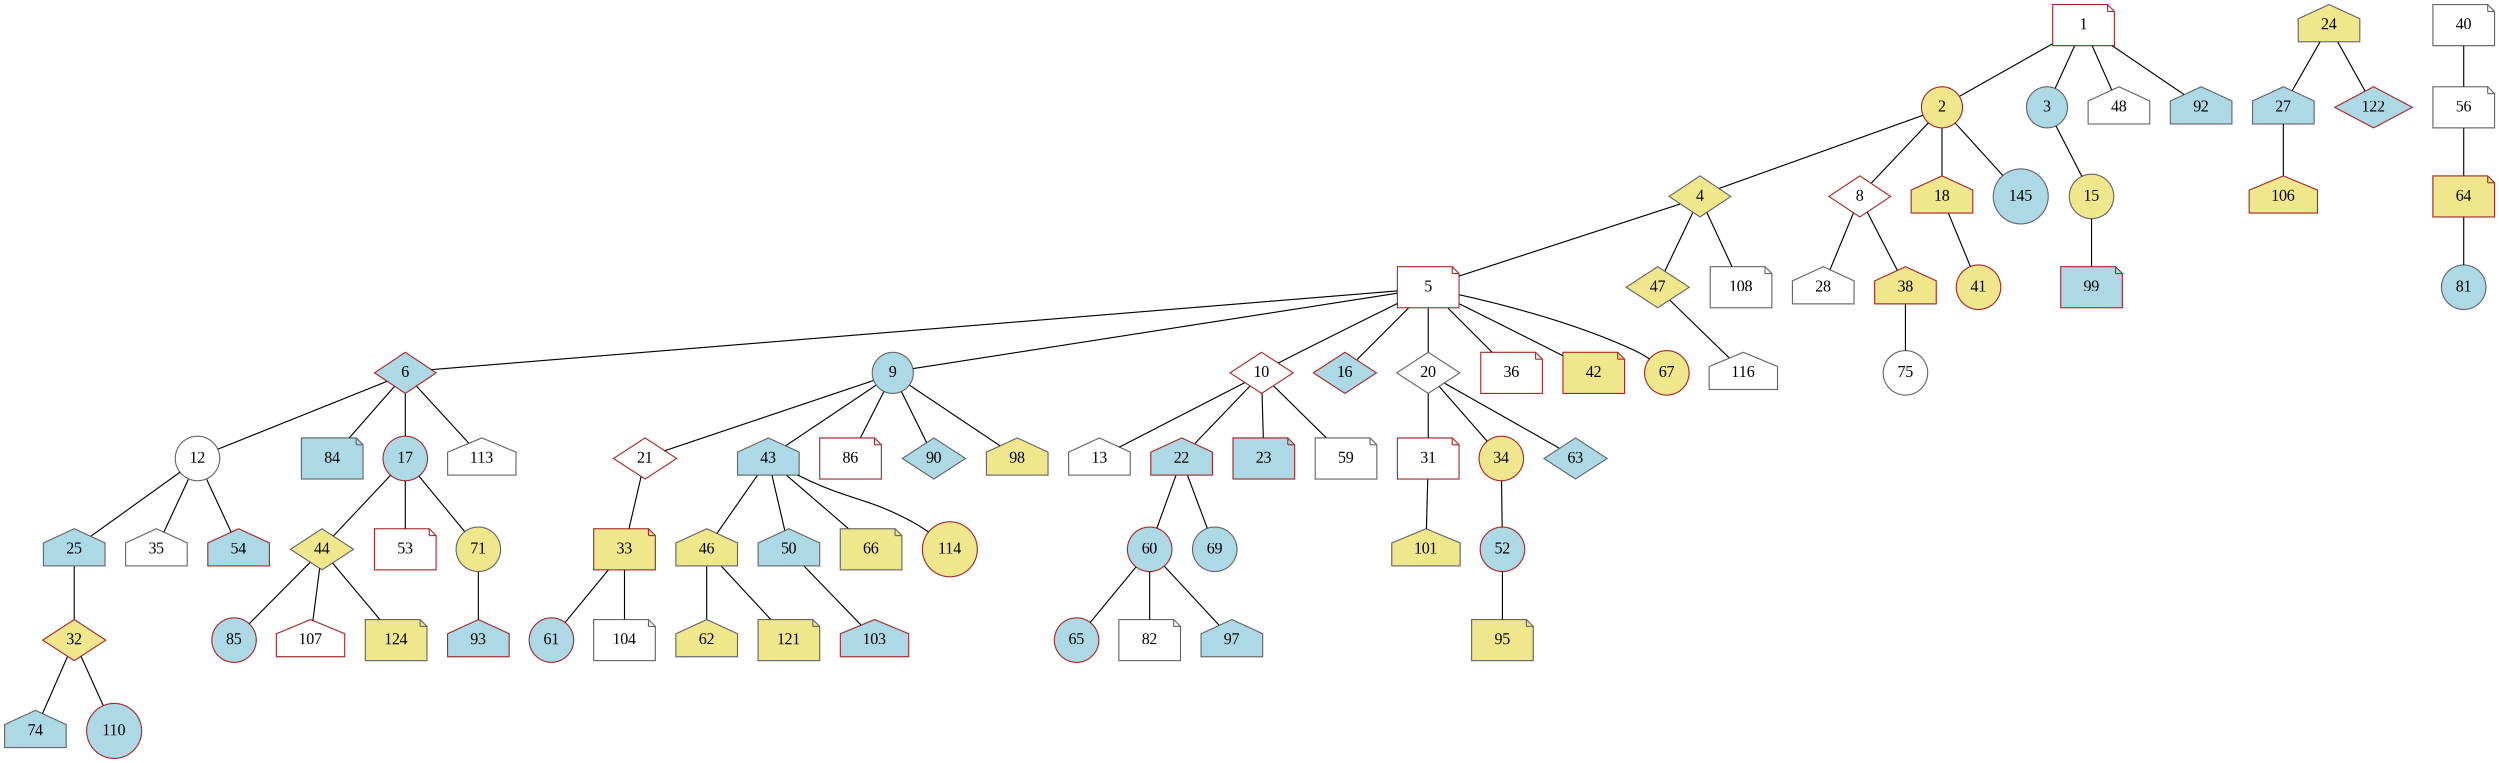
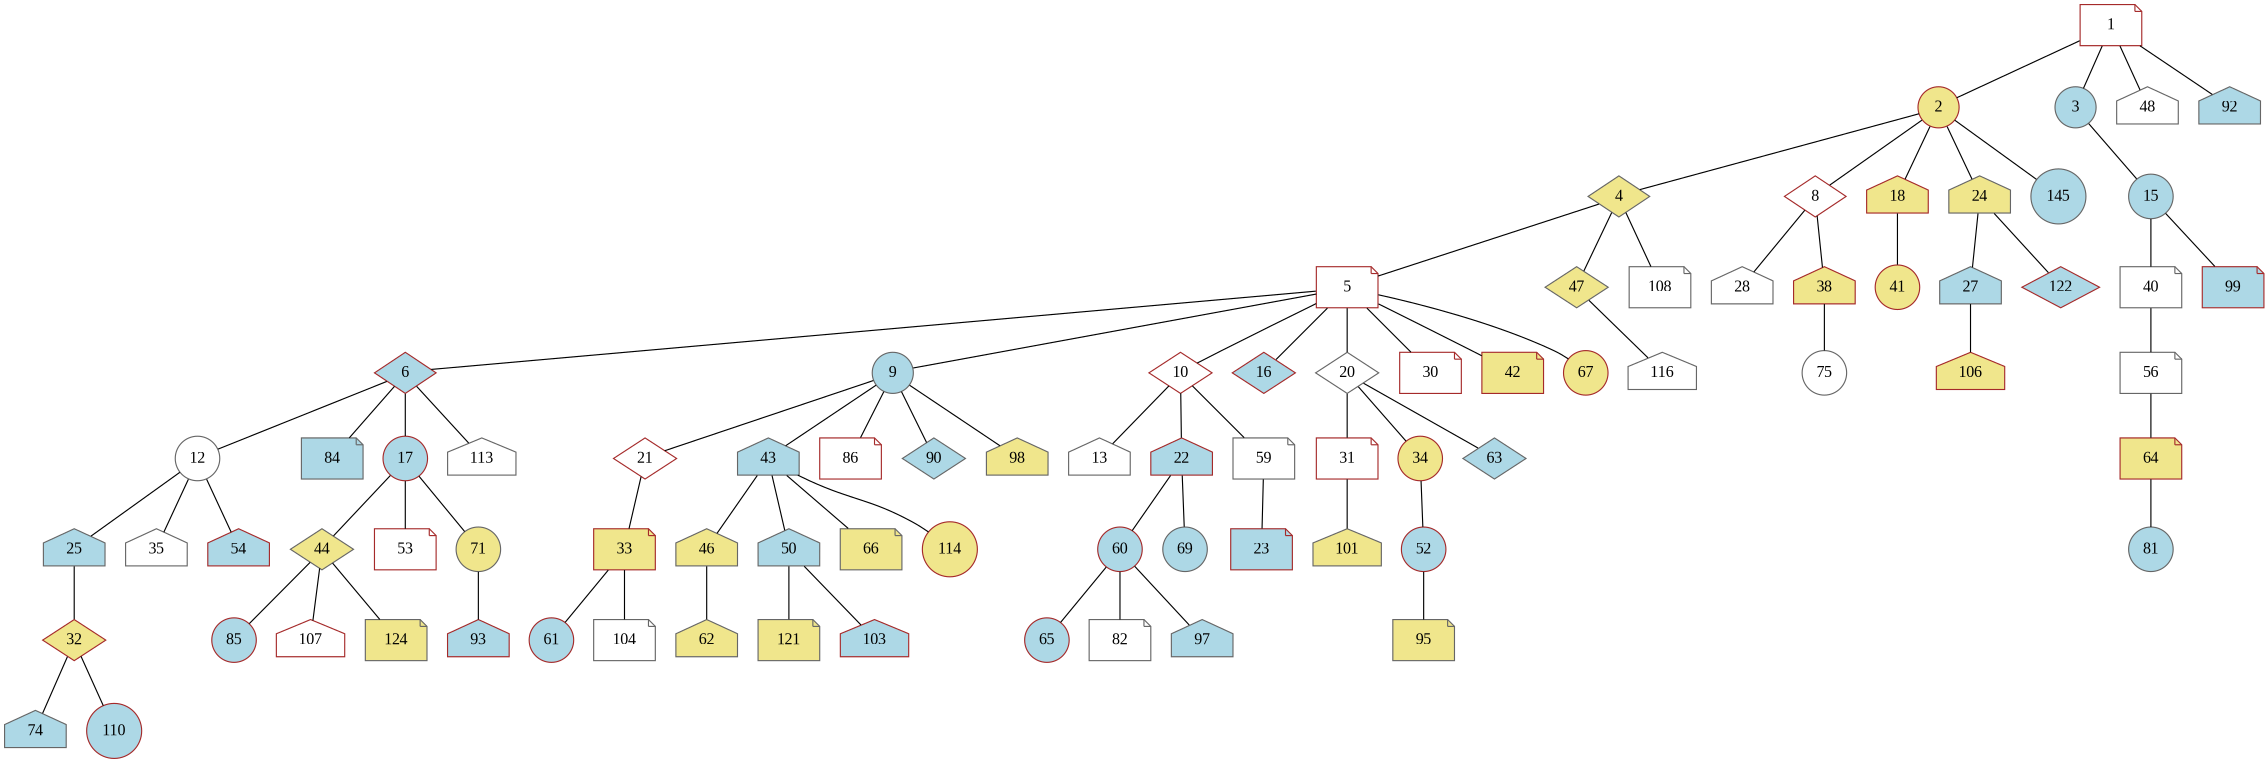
none -> (1960, 153)
(2092, 196) -> (2151, 196)
none -> (2151, 243)
(1512, 373) -> (1431, 373)
(1263, 416) -> (1263, 504)
(746, 593) -> (789, 593)
